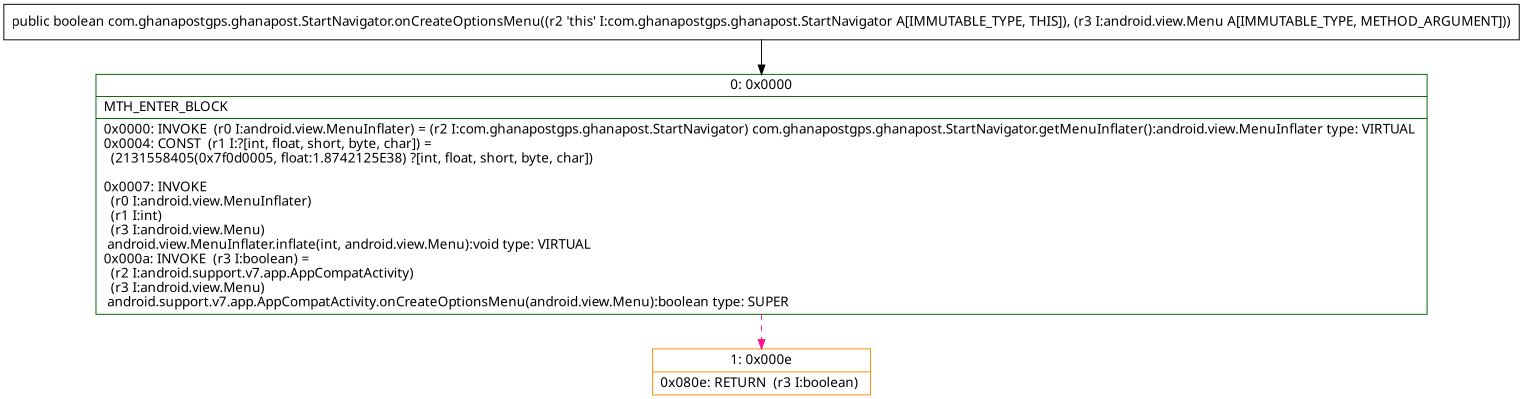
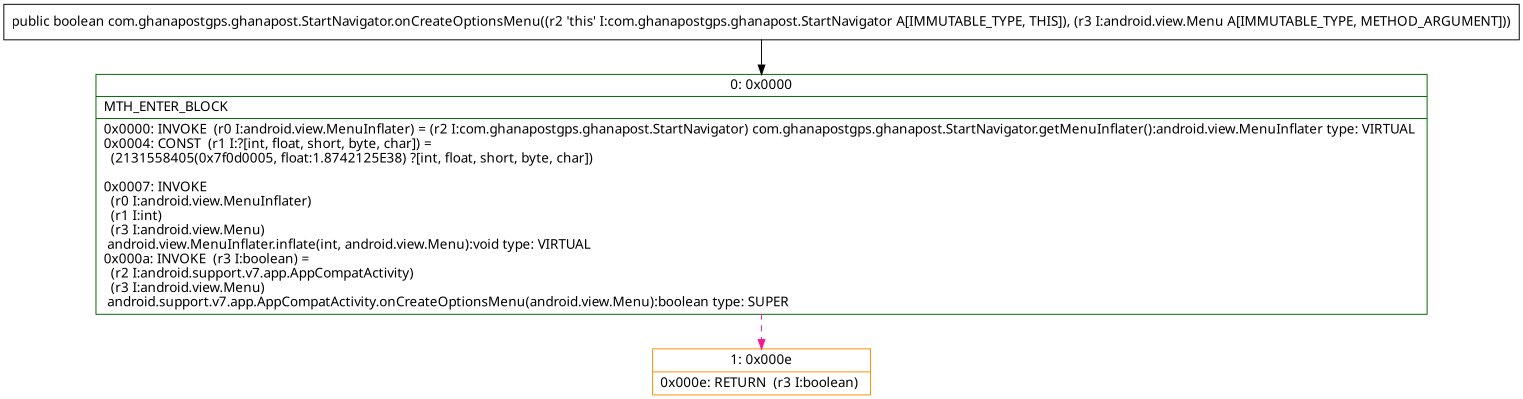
(762, 383) -> (762, 383)
